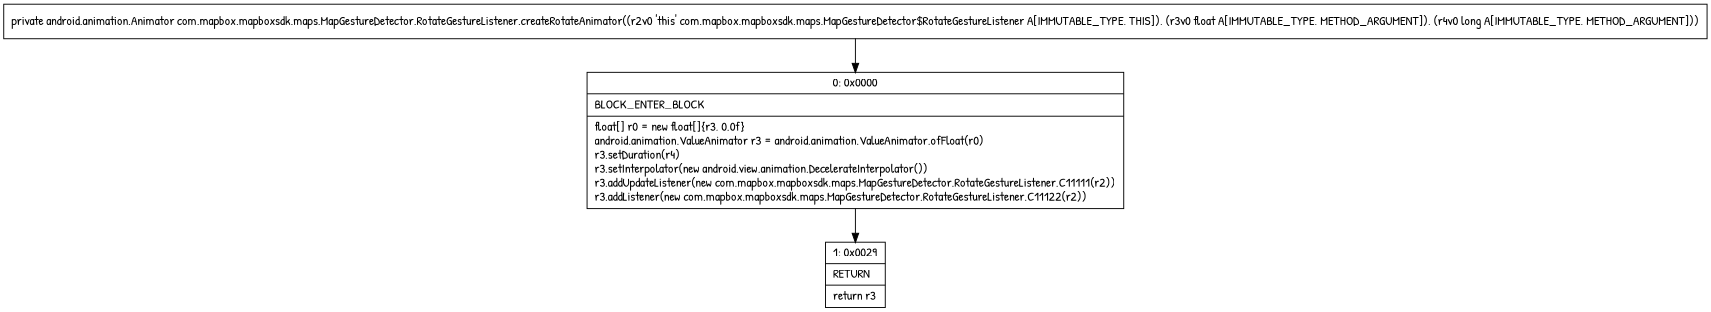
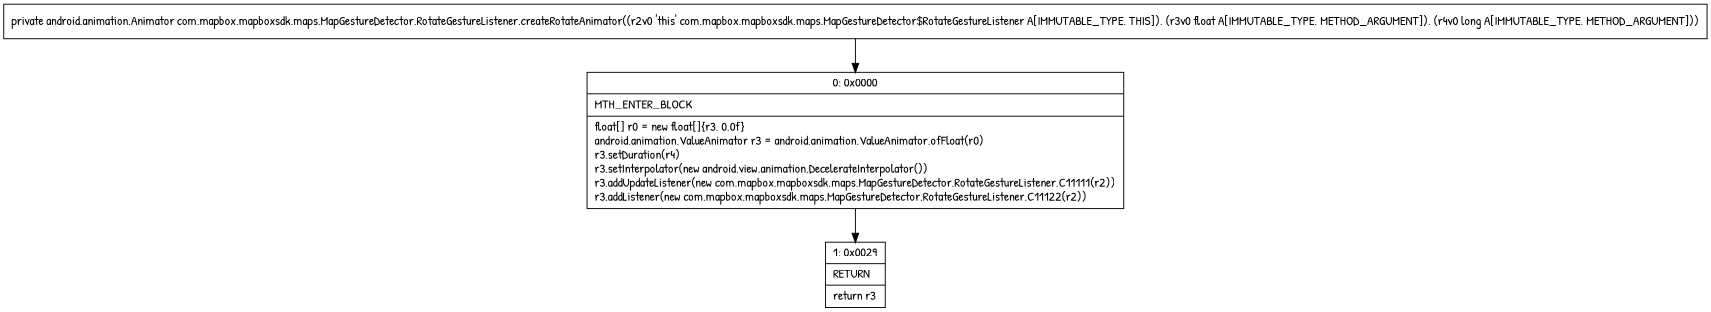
(650, 105) -> (644, 105)
